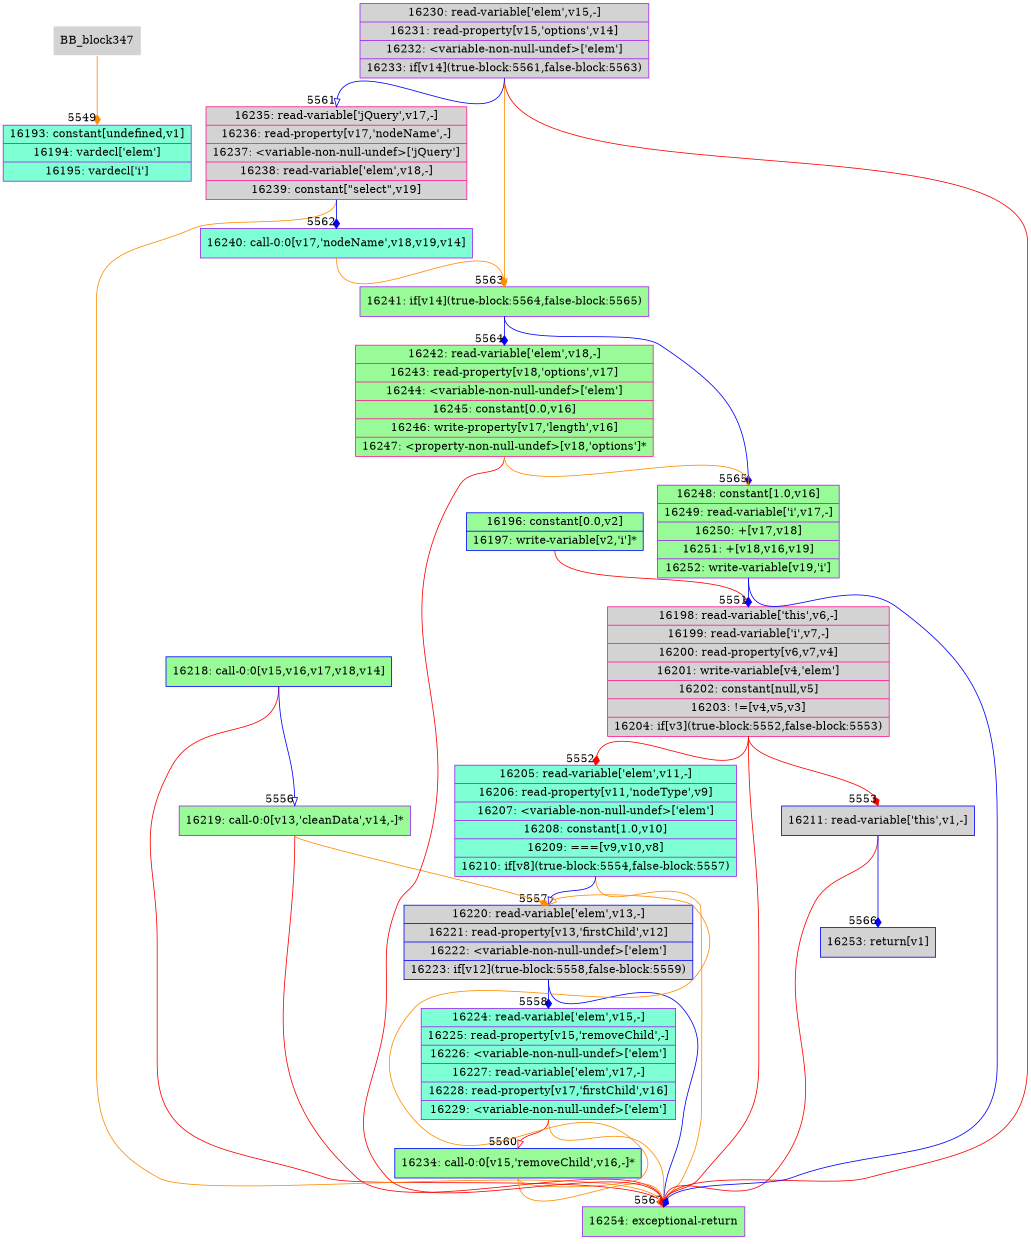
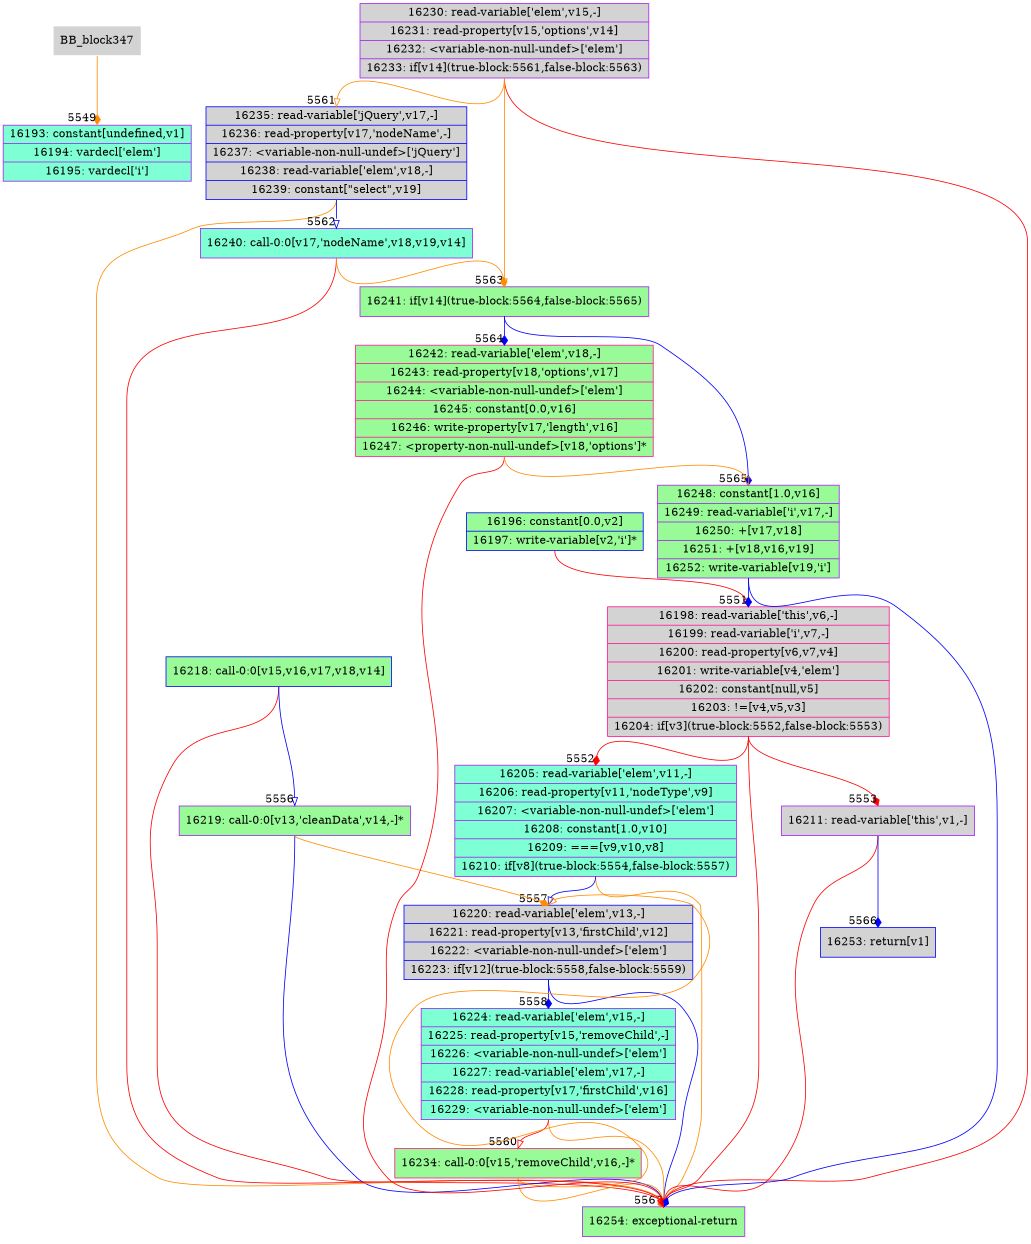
(424, 93) -> (424, 93)
(336, 153) -> (336, 153)
(336, 211) -> (336, 211)
(878, 821) -> (878, 821)
none -> (127, 893)
(173, 1117) -> (173, 1117)
(340, 1159) -> (340, 1159)
(518, 1163) -> (518, 1163)
